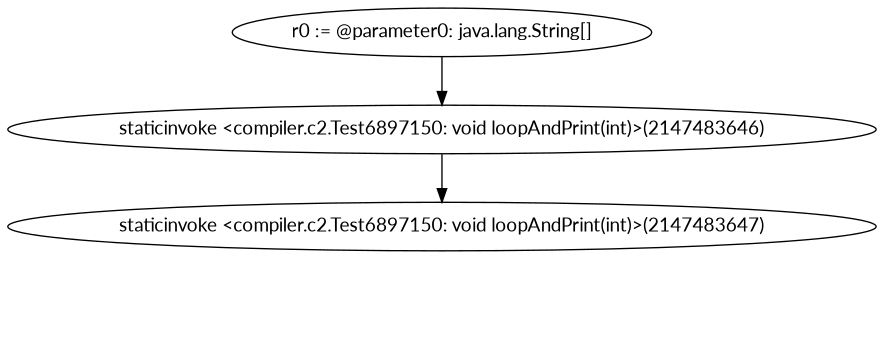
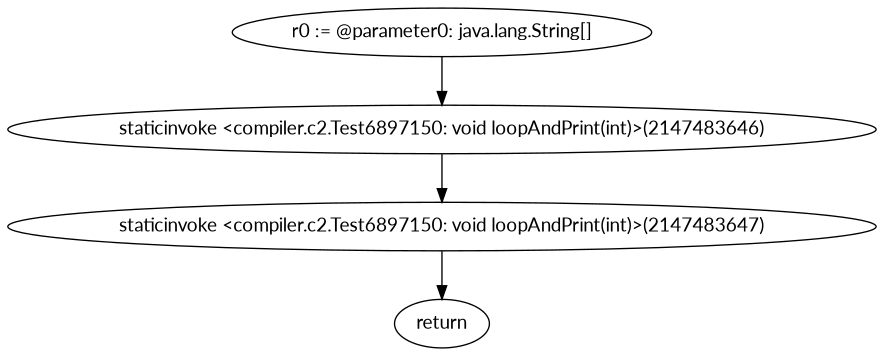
none -> (442, 324)
